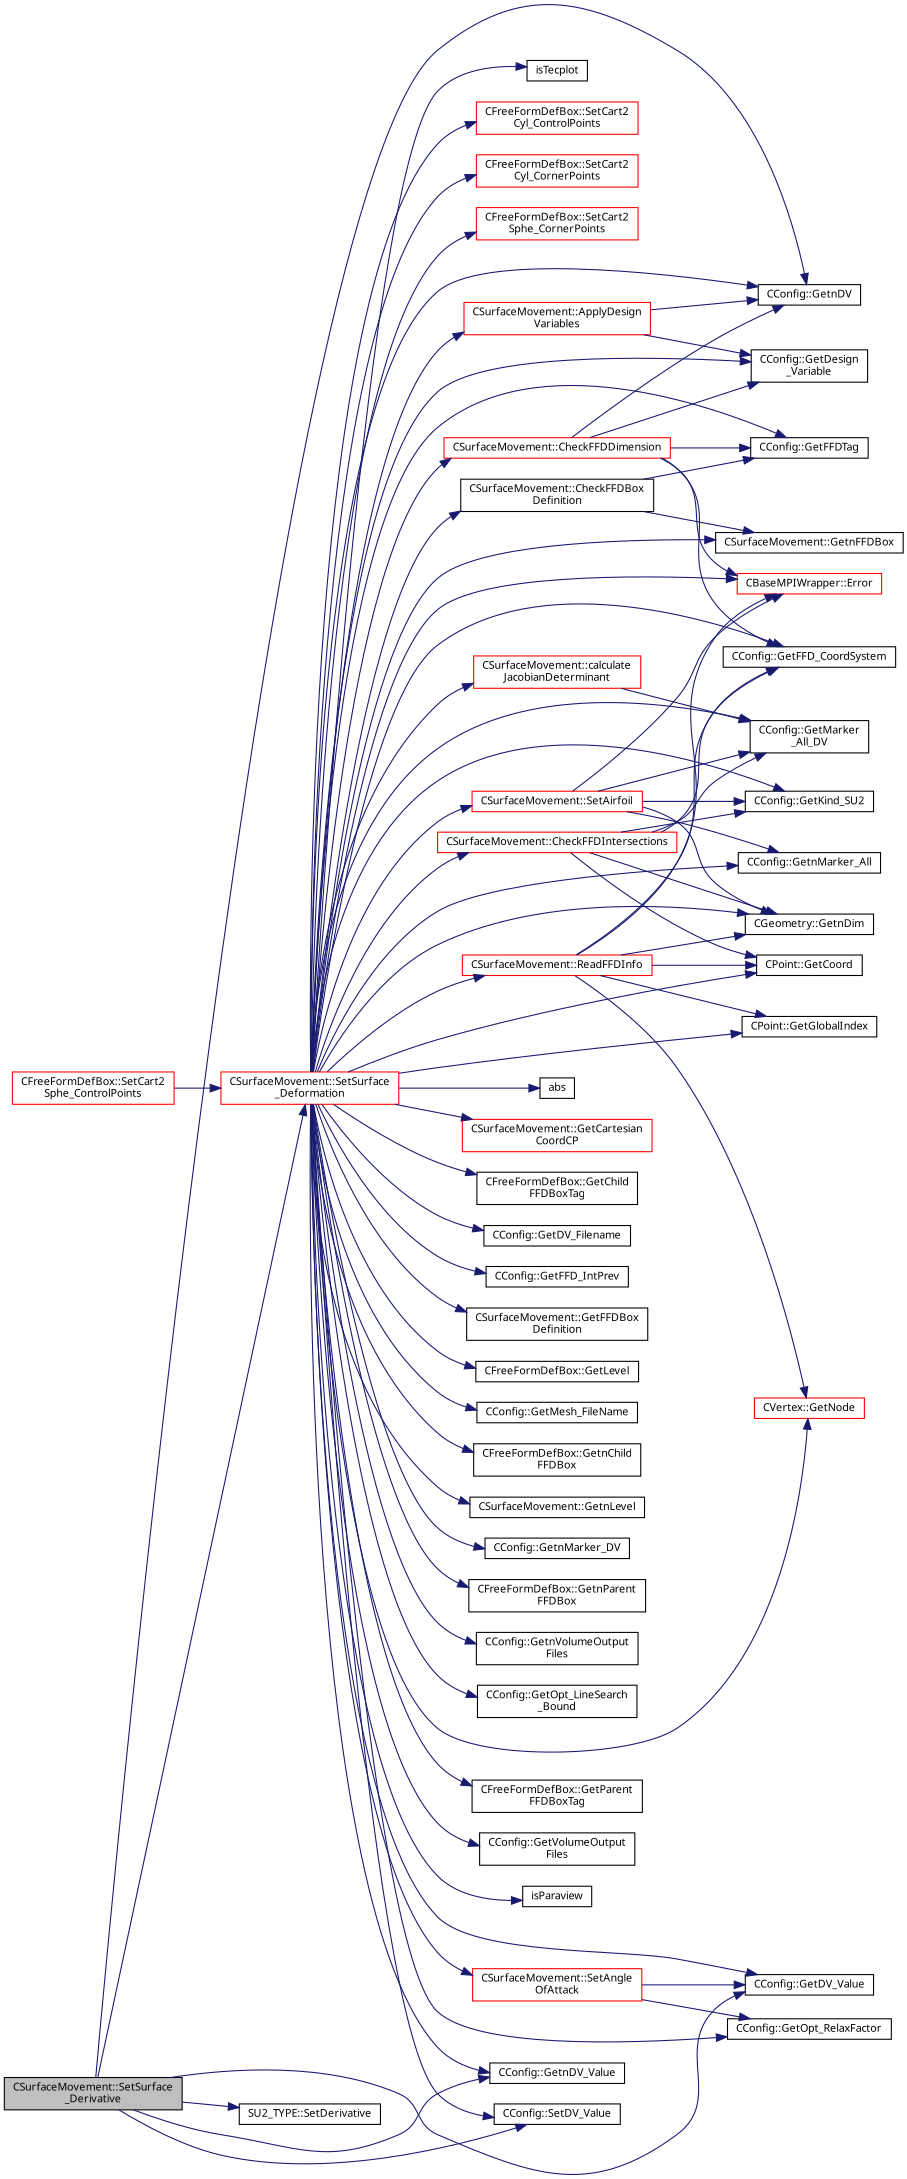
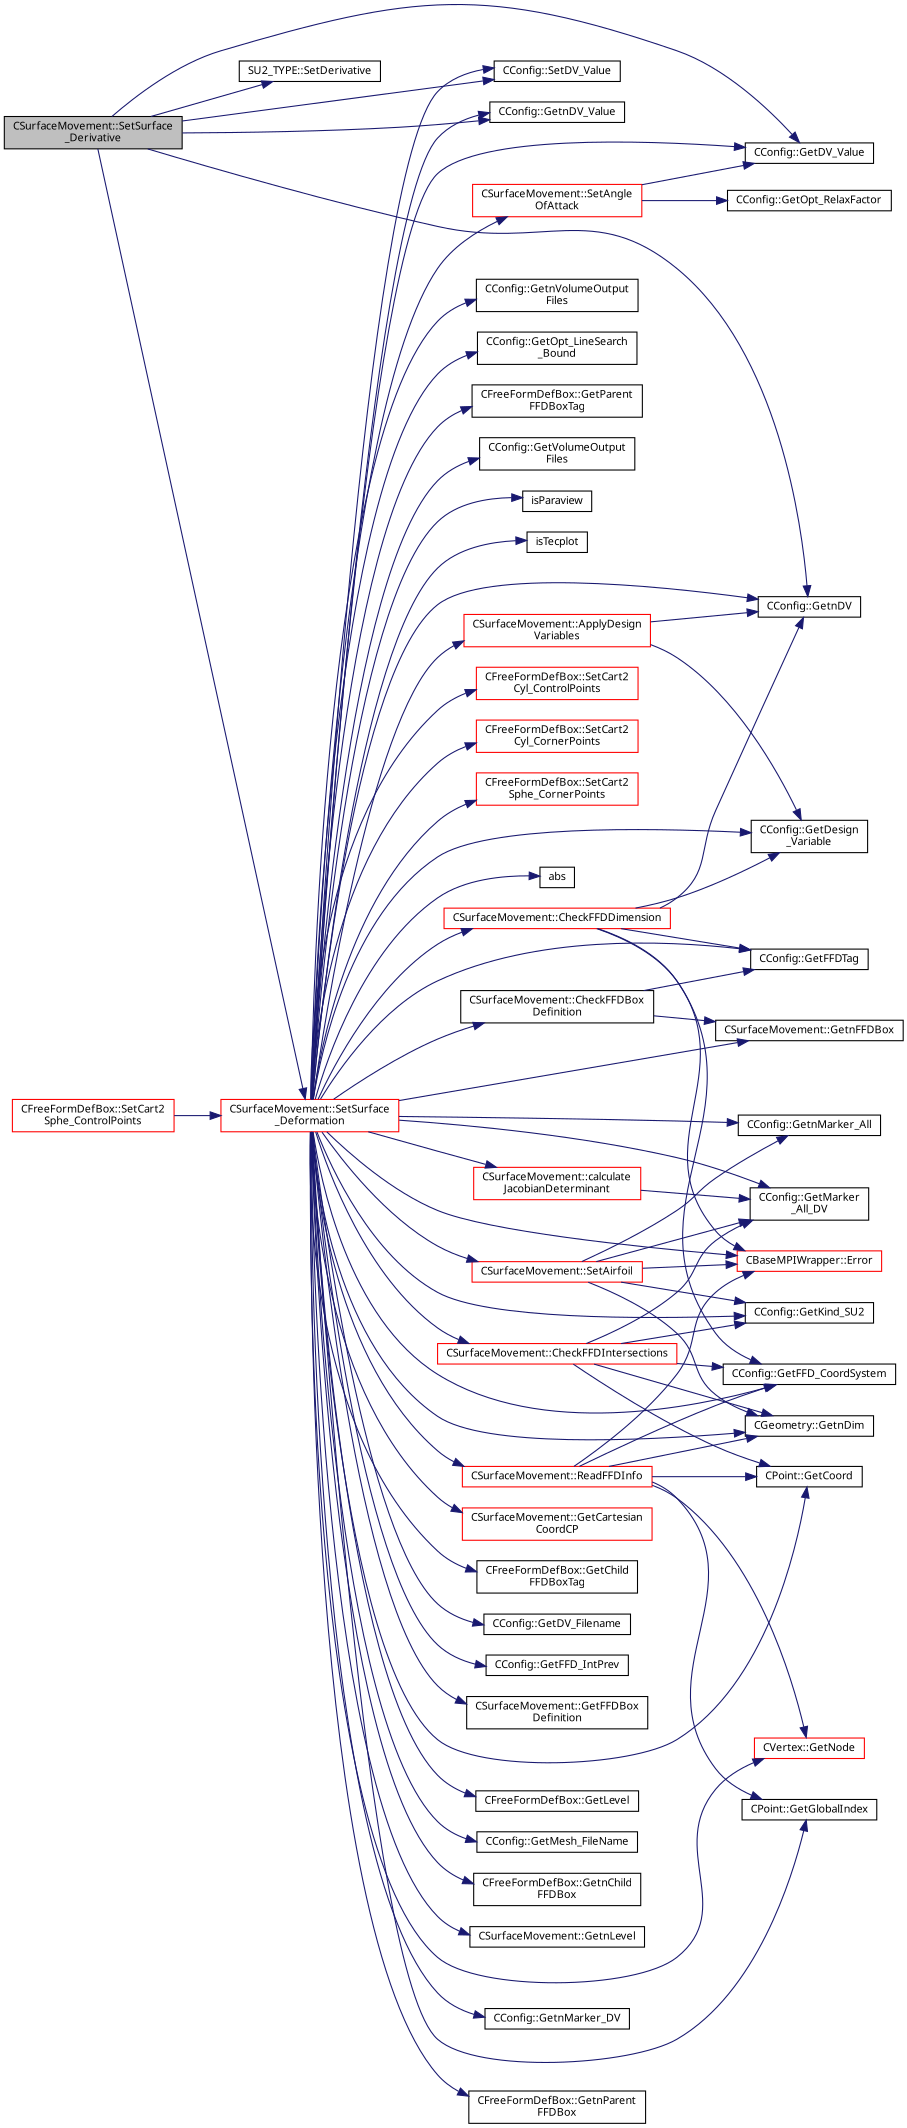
(401, 1911) -> none
